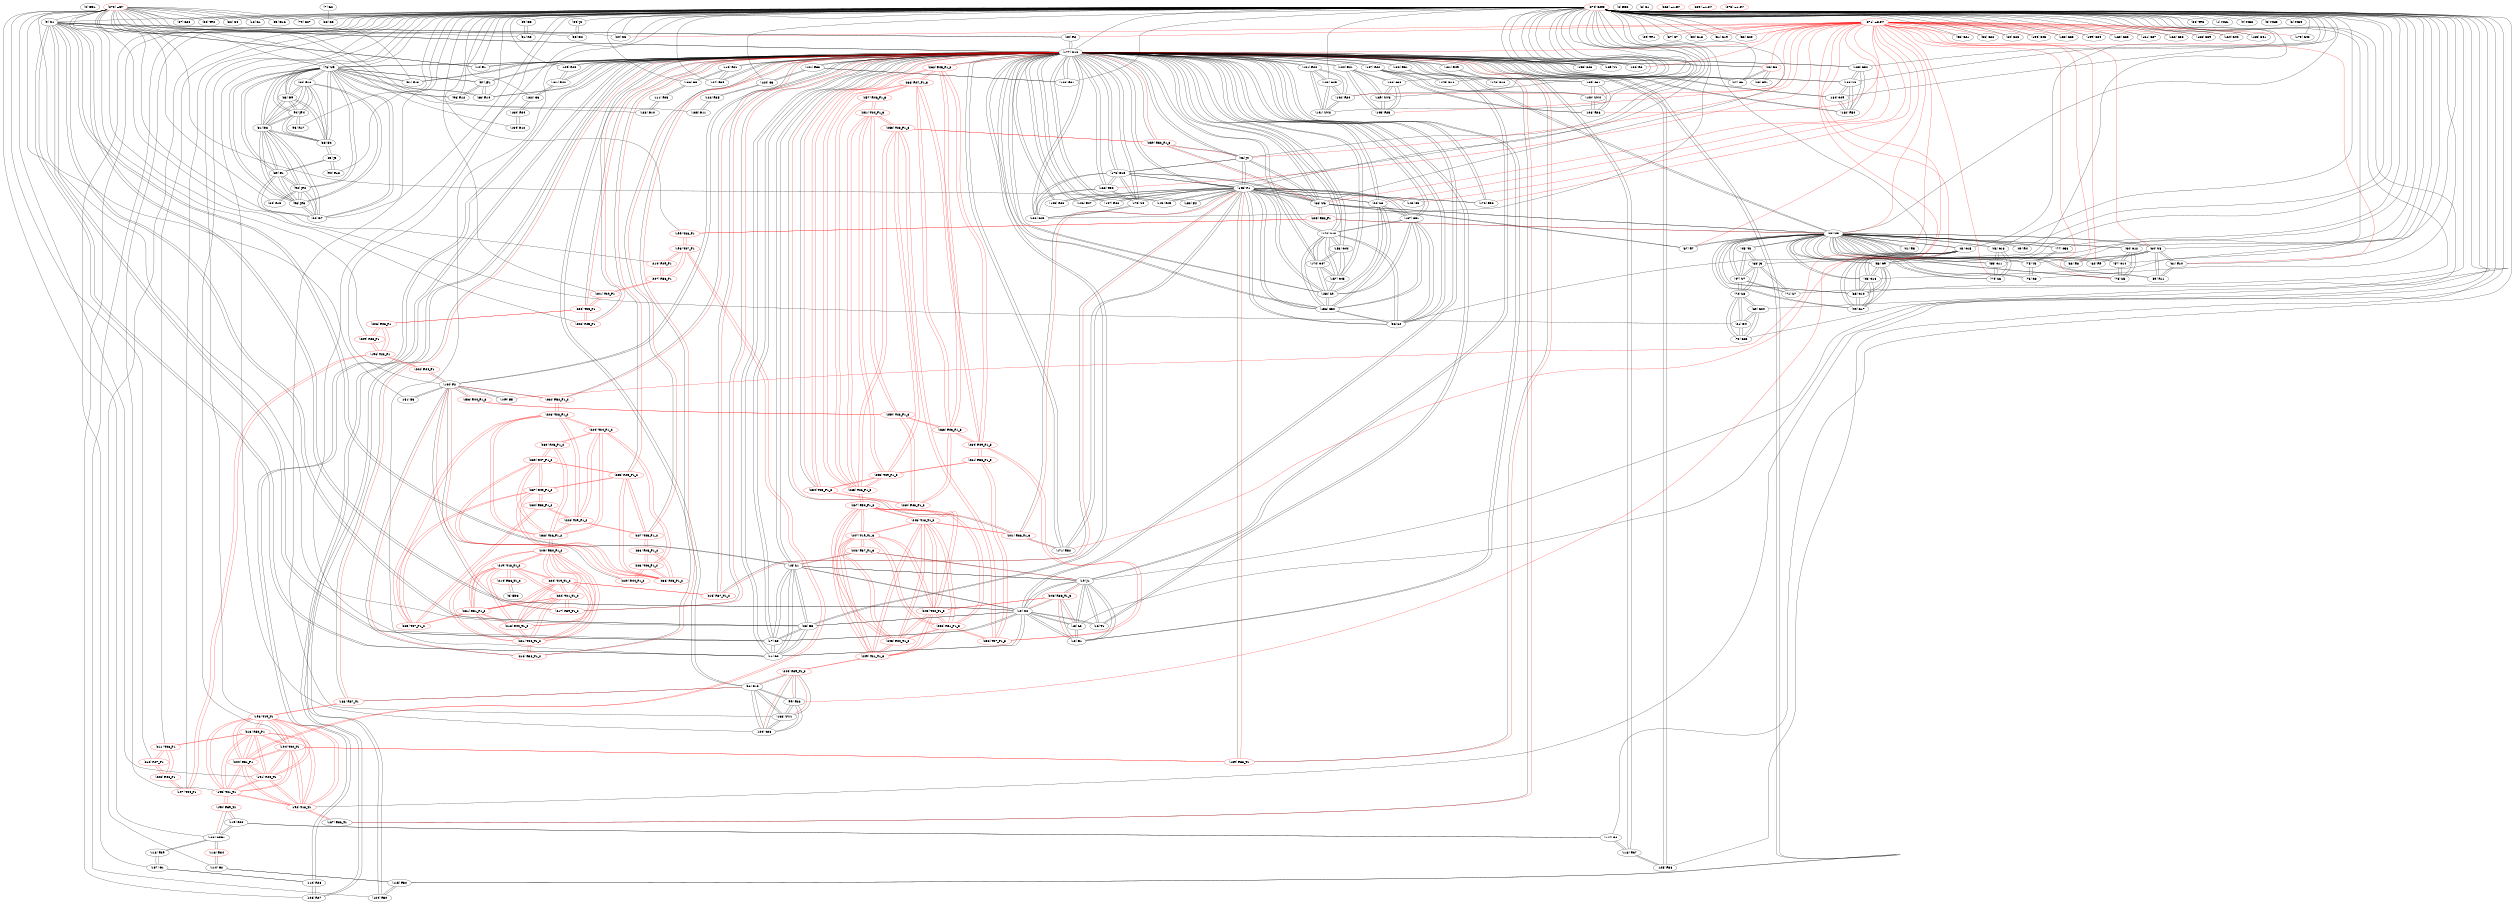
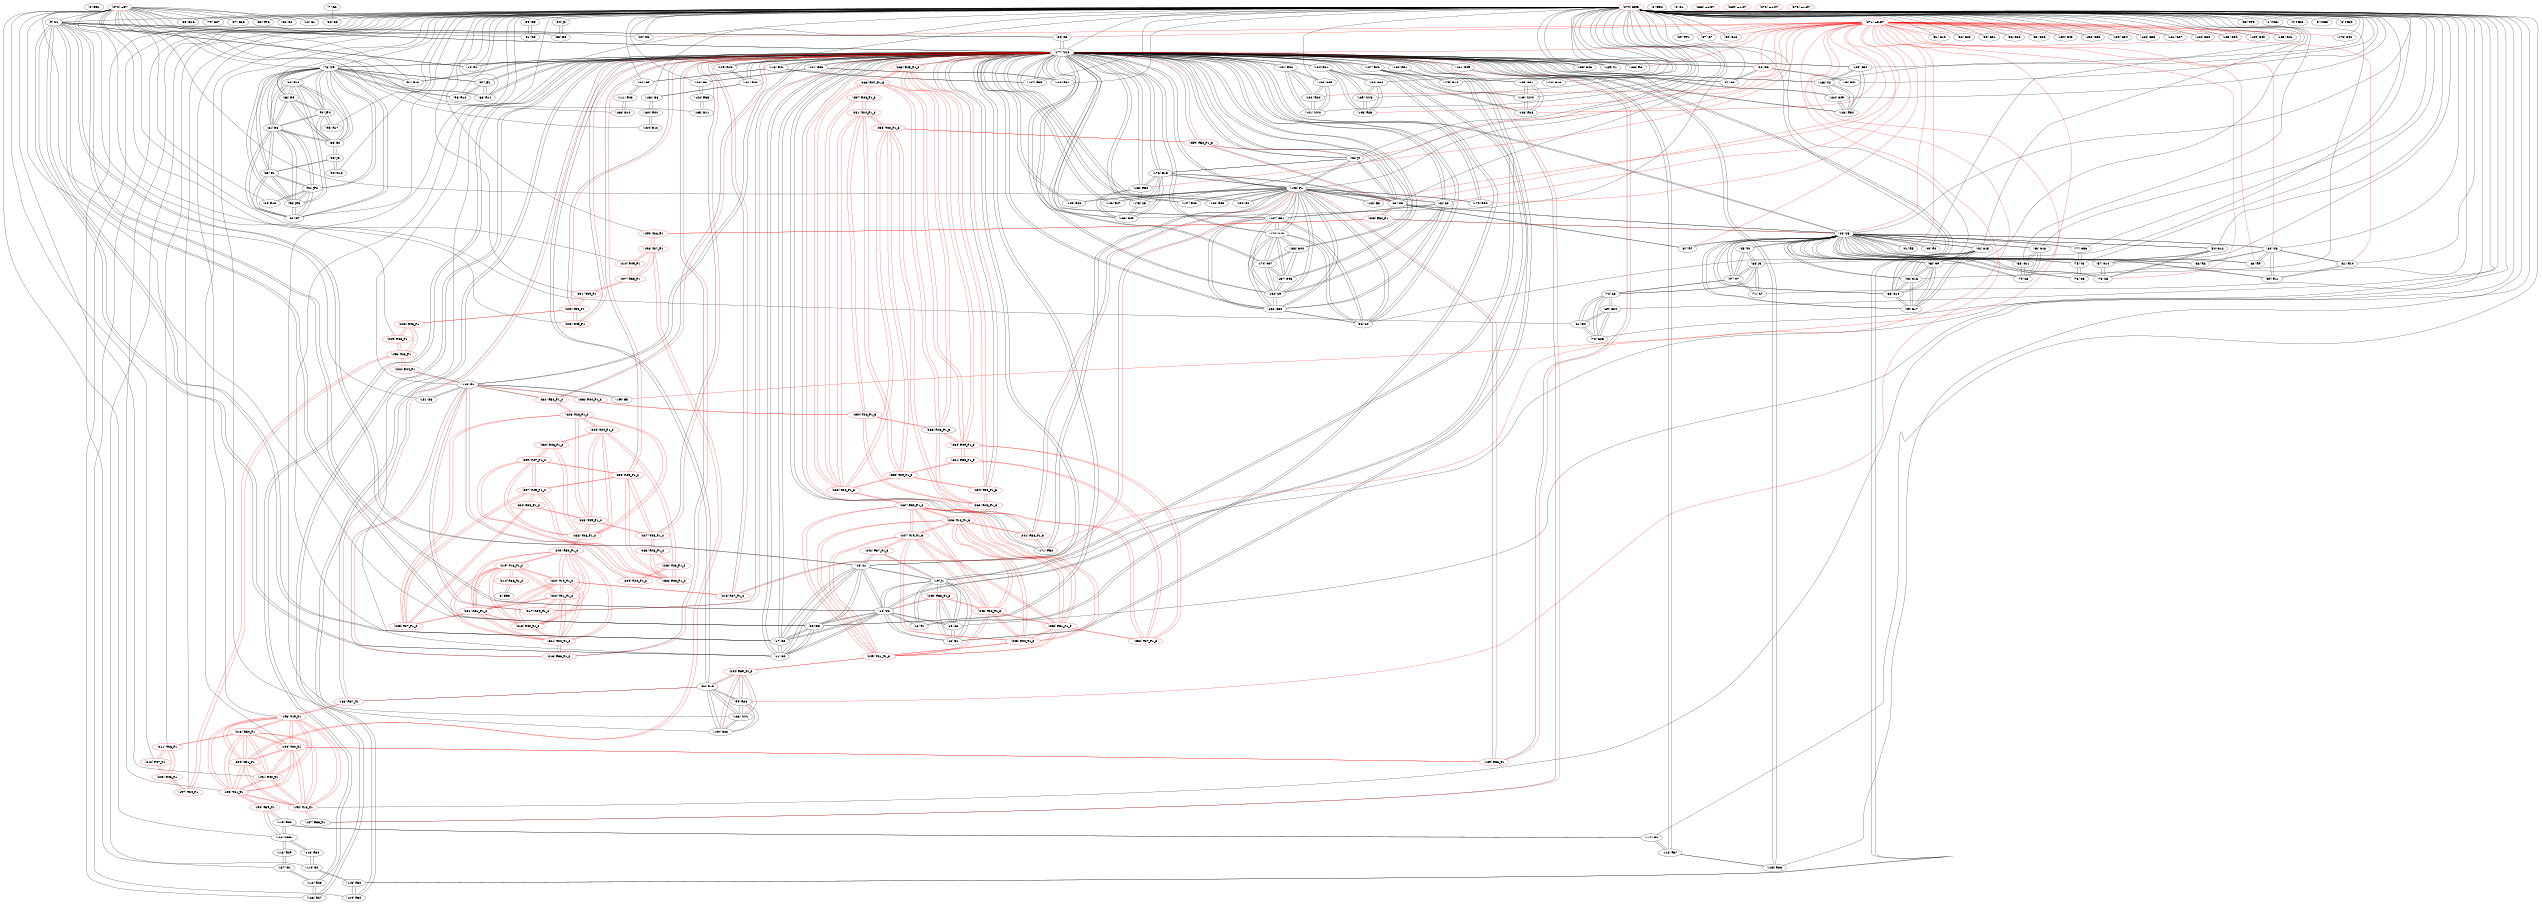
none -> (1769, 7)
(2075, 64) -> none
(1667, 71) -> (2373, 20)
(950, 430) -> (939, 430)
(216, 853) -> (312, 853)
